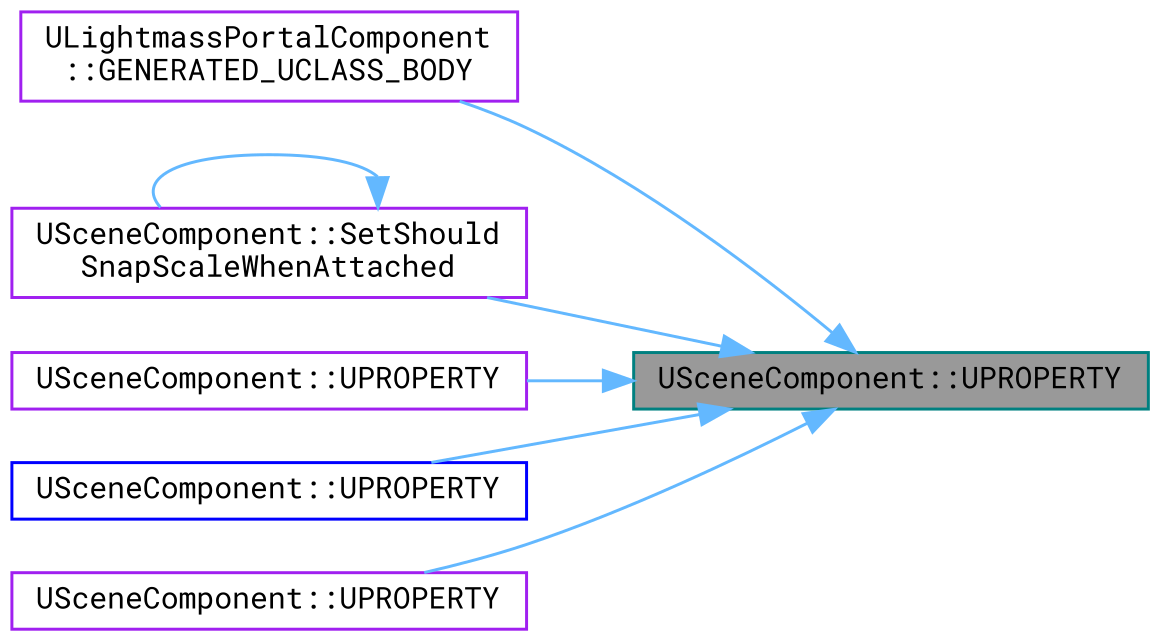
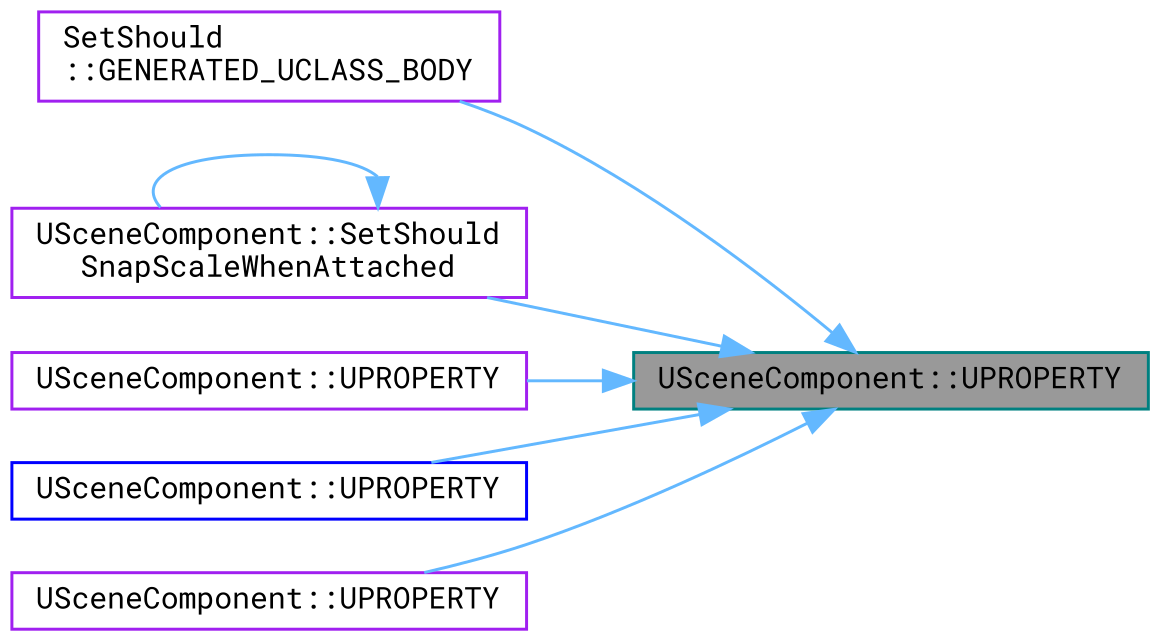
(269, 57) -> (269, 57)
